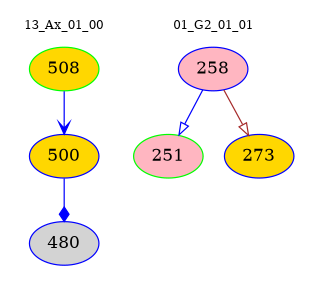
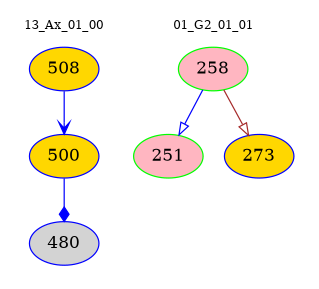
(64, 69) -> (64, 69)
(213, 69) -> (213, 69)
